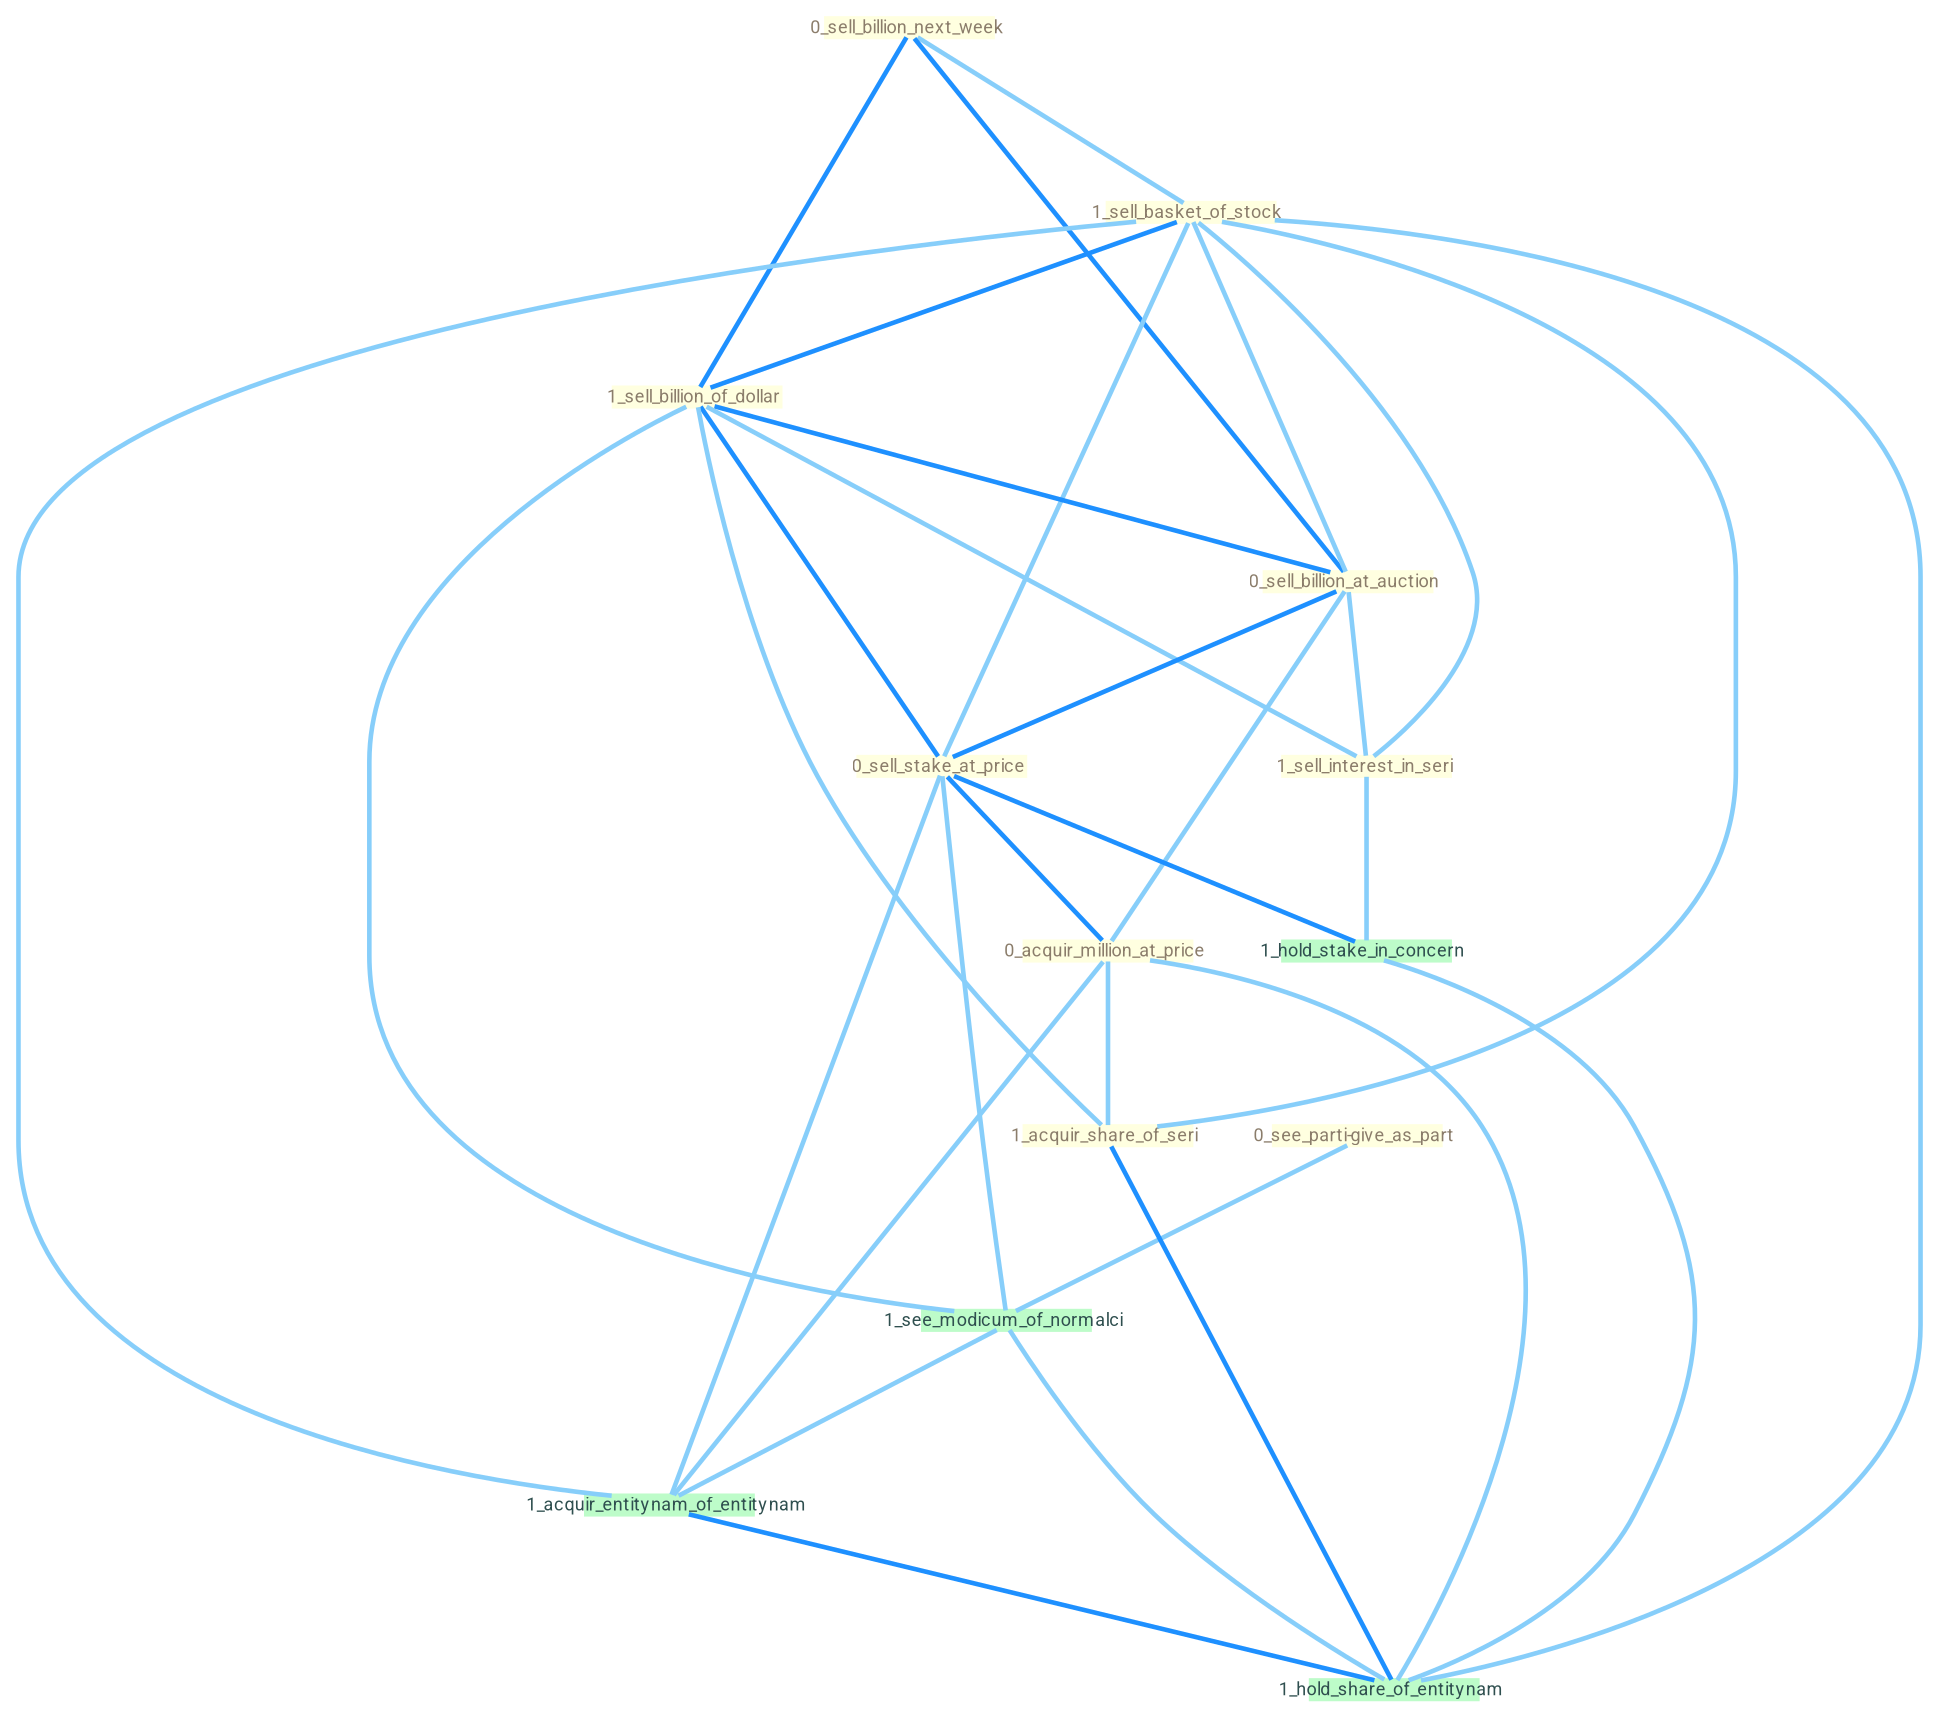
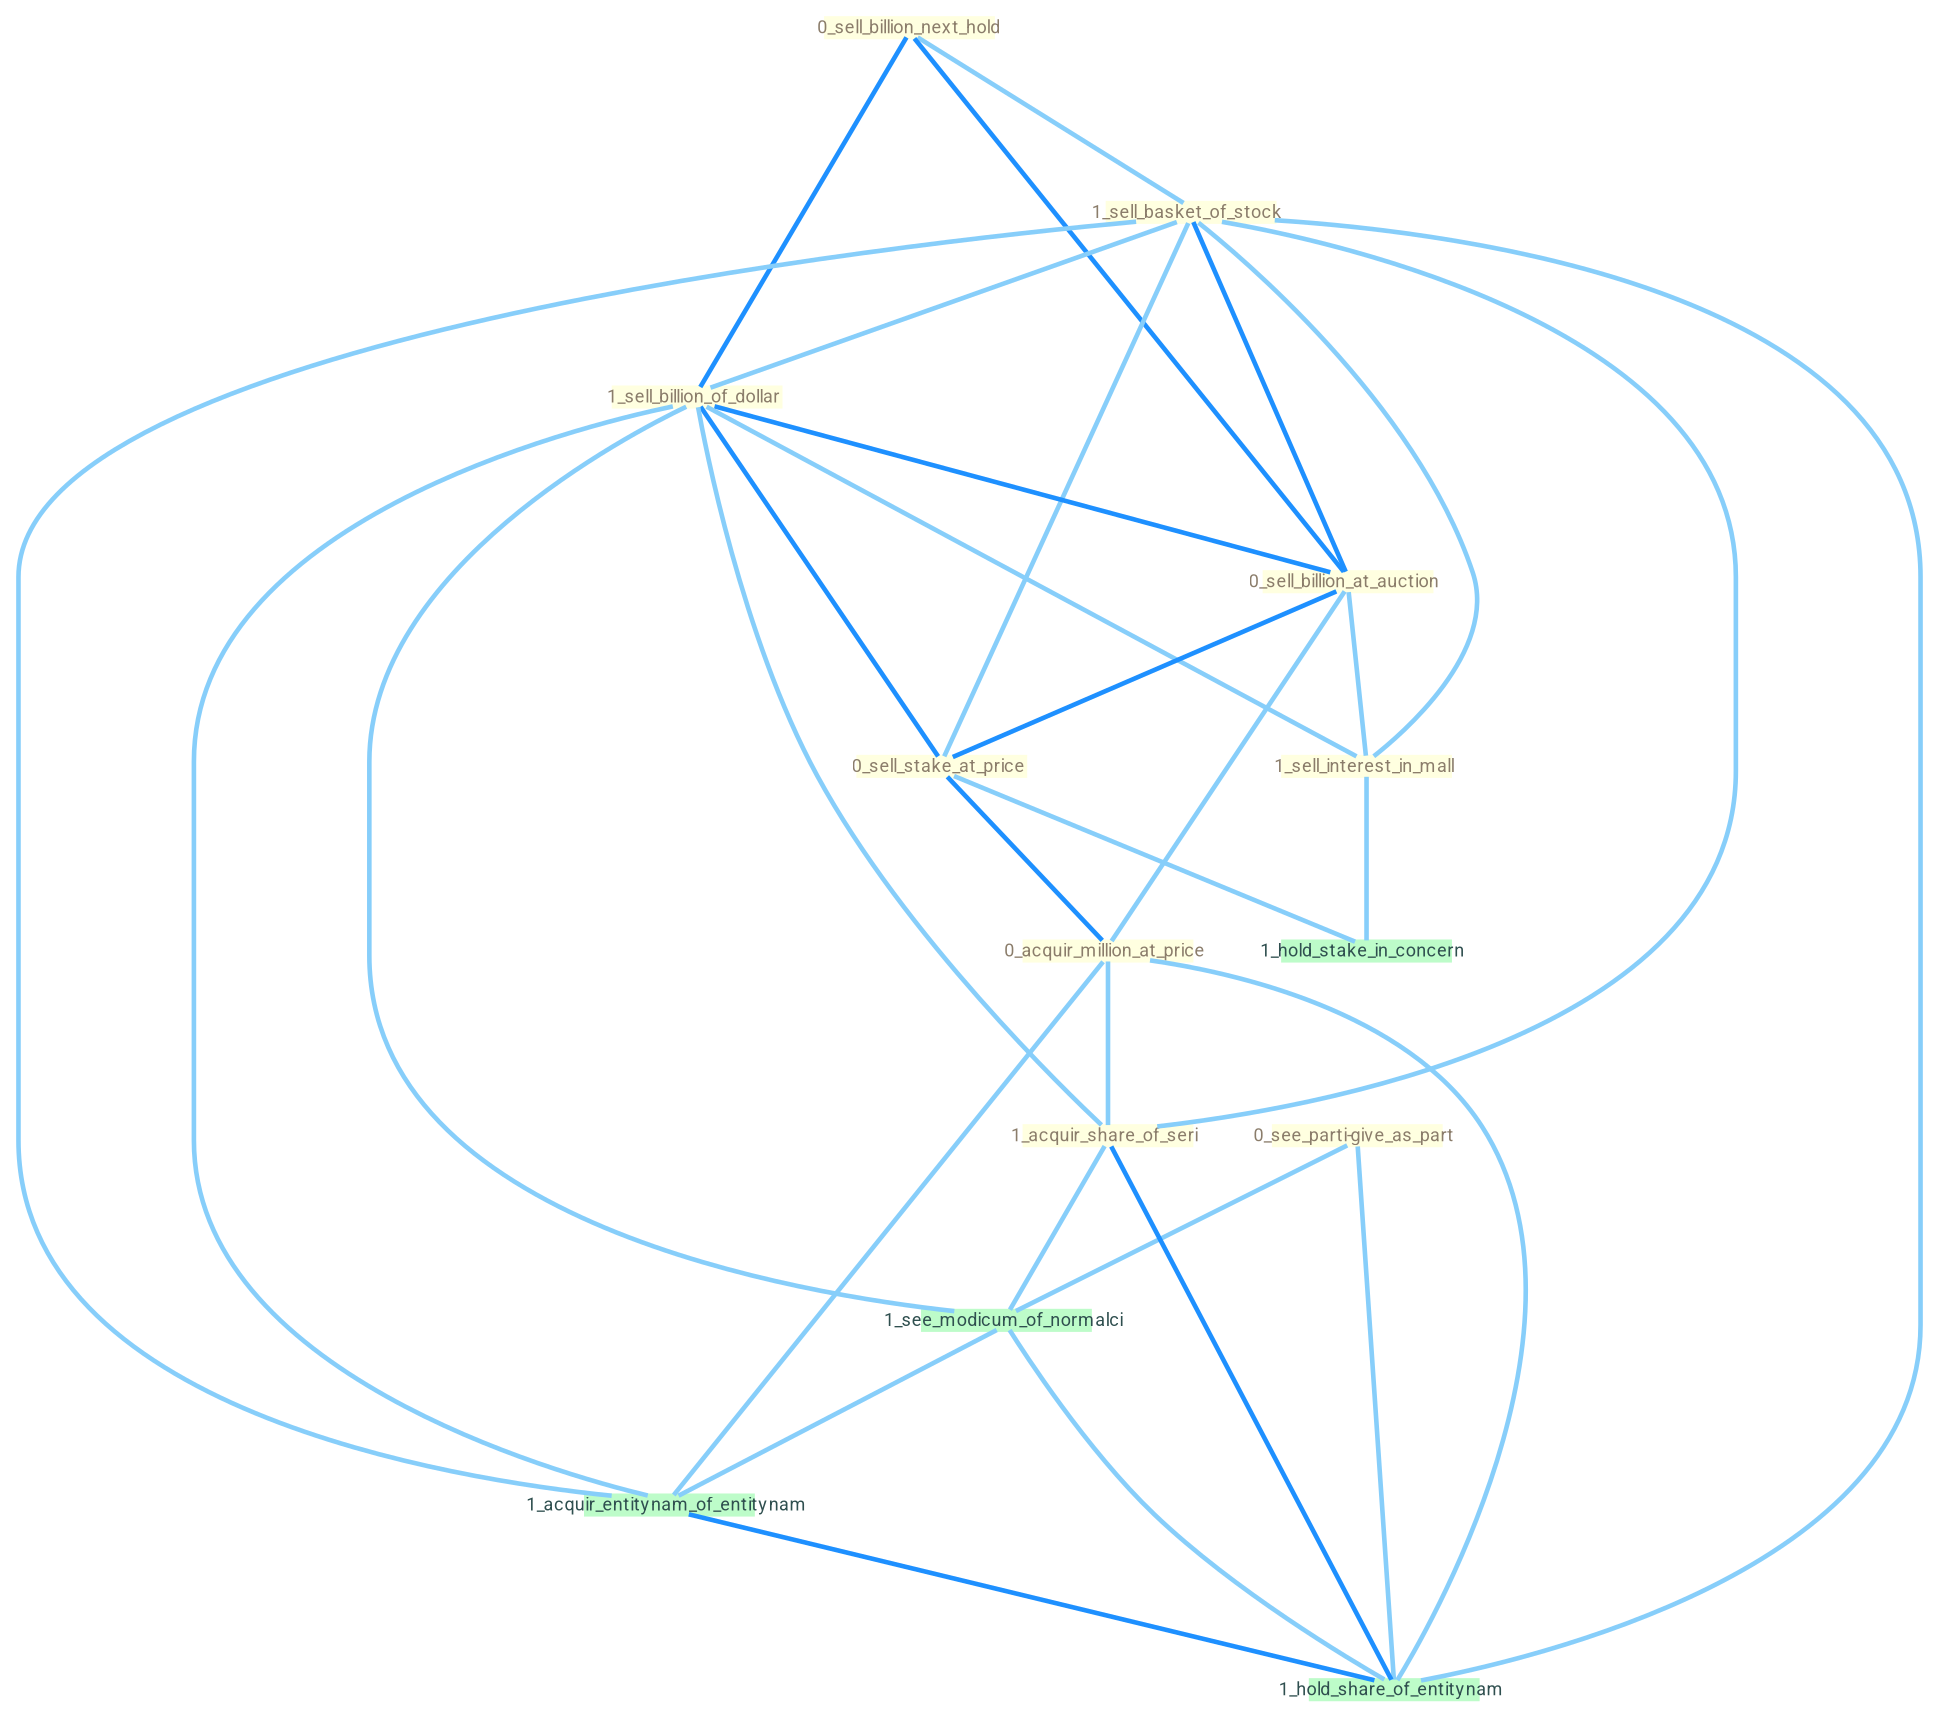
(909, 28) -> (909, 28)
(944, 305) -> (944, 305)
(1270, 397) -> (1270, 397)
(1367, 766) -> (1367, 766)
(1134, 851) -> (1134, 851)
(971, 1044) -> (1057, 1228)
(806, 1135) -> (194, 939)
(1694, 1310) -> (1376, 1413)
